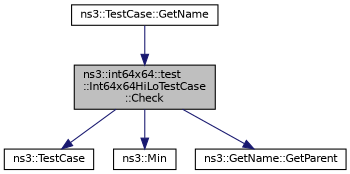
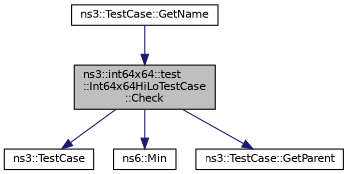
(145, 159) -> (145, 159)
(271, 159) -> (270, 159)
